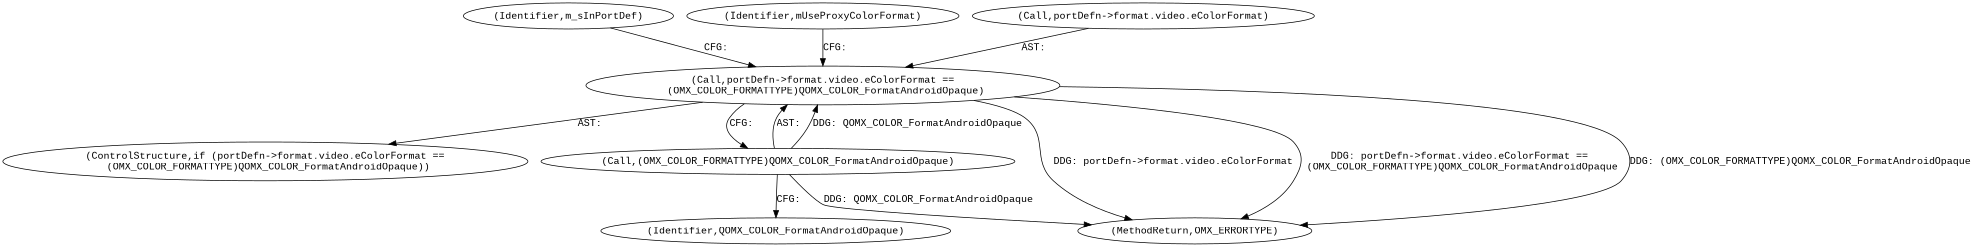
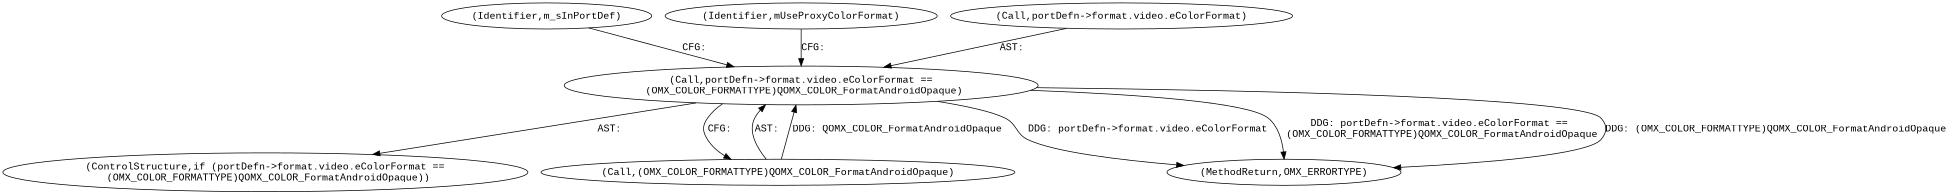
(931, 215) -> none
(776, 231) -> none
